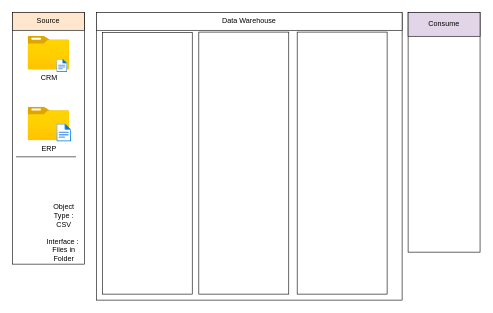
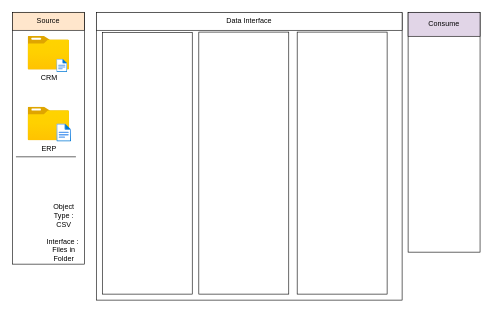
(249, 21) -> (249, 21)
